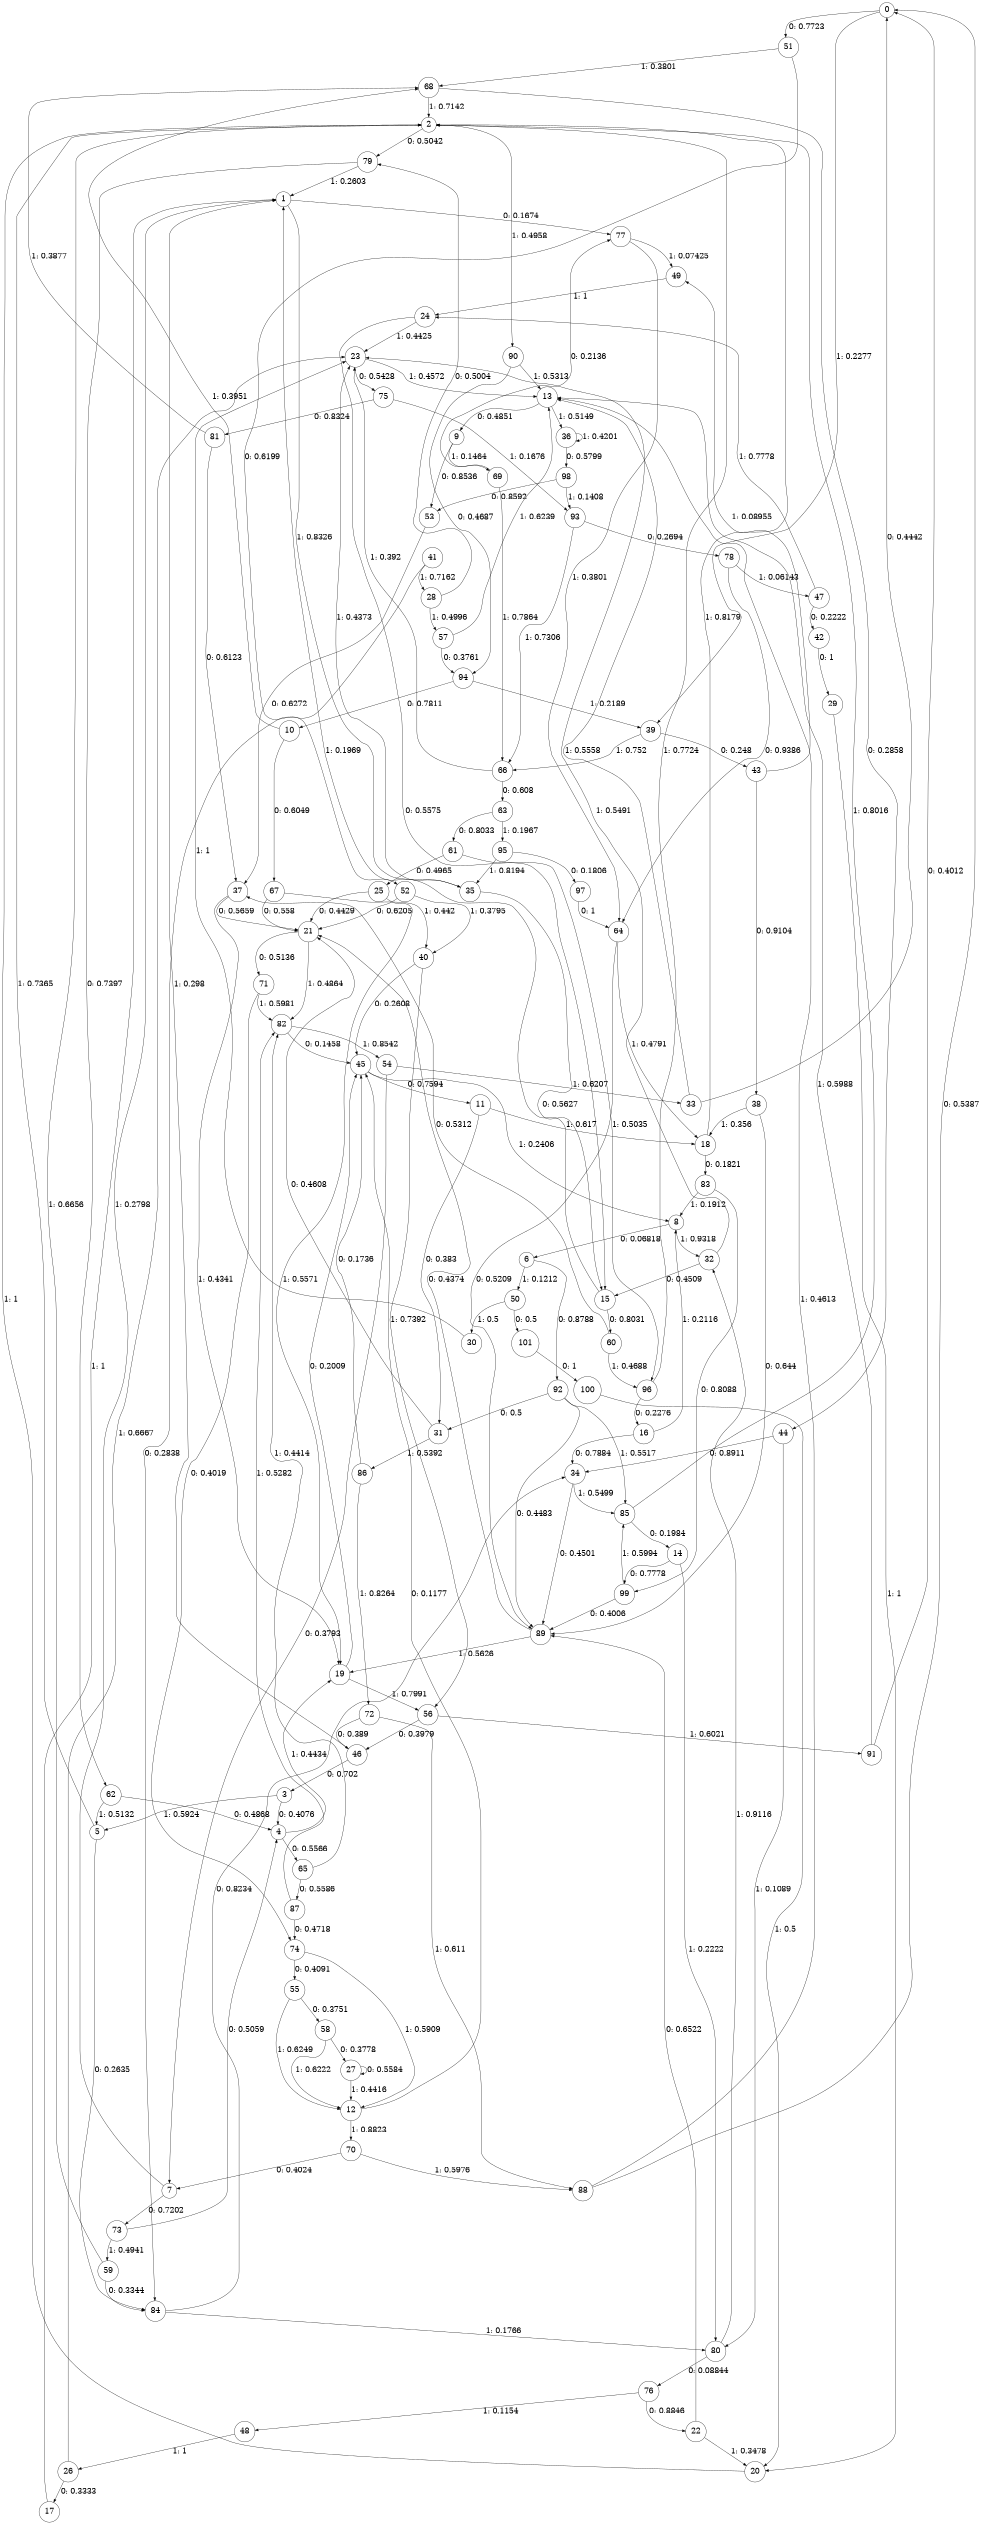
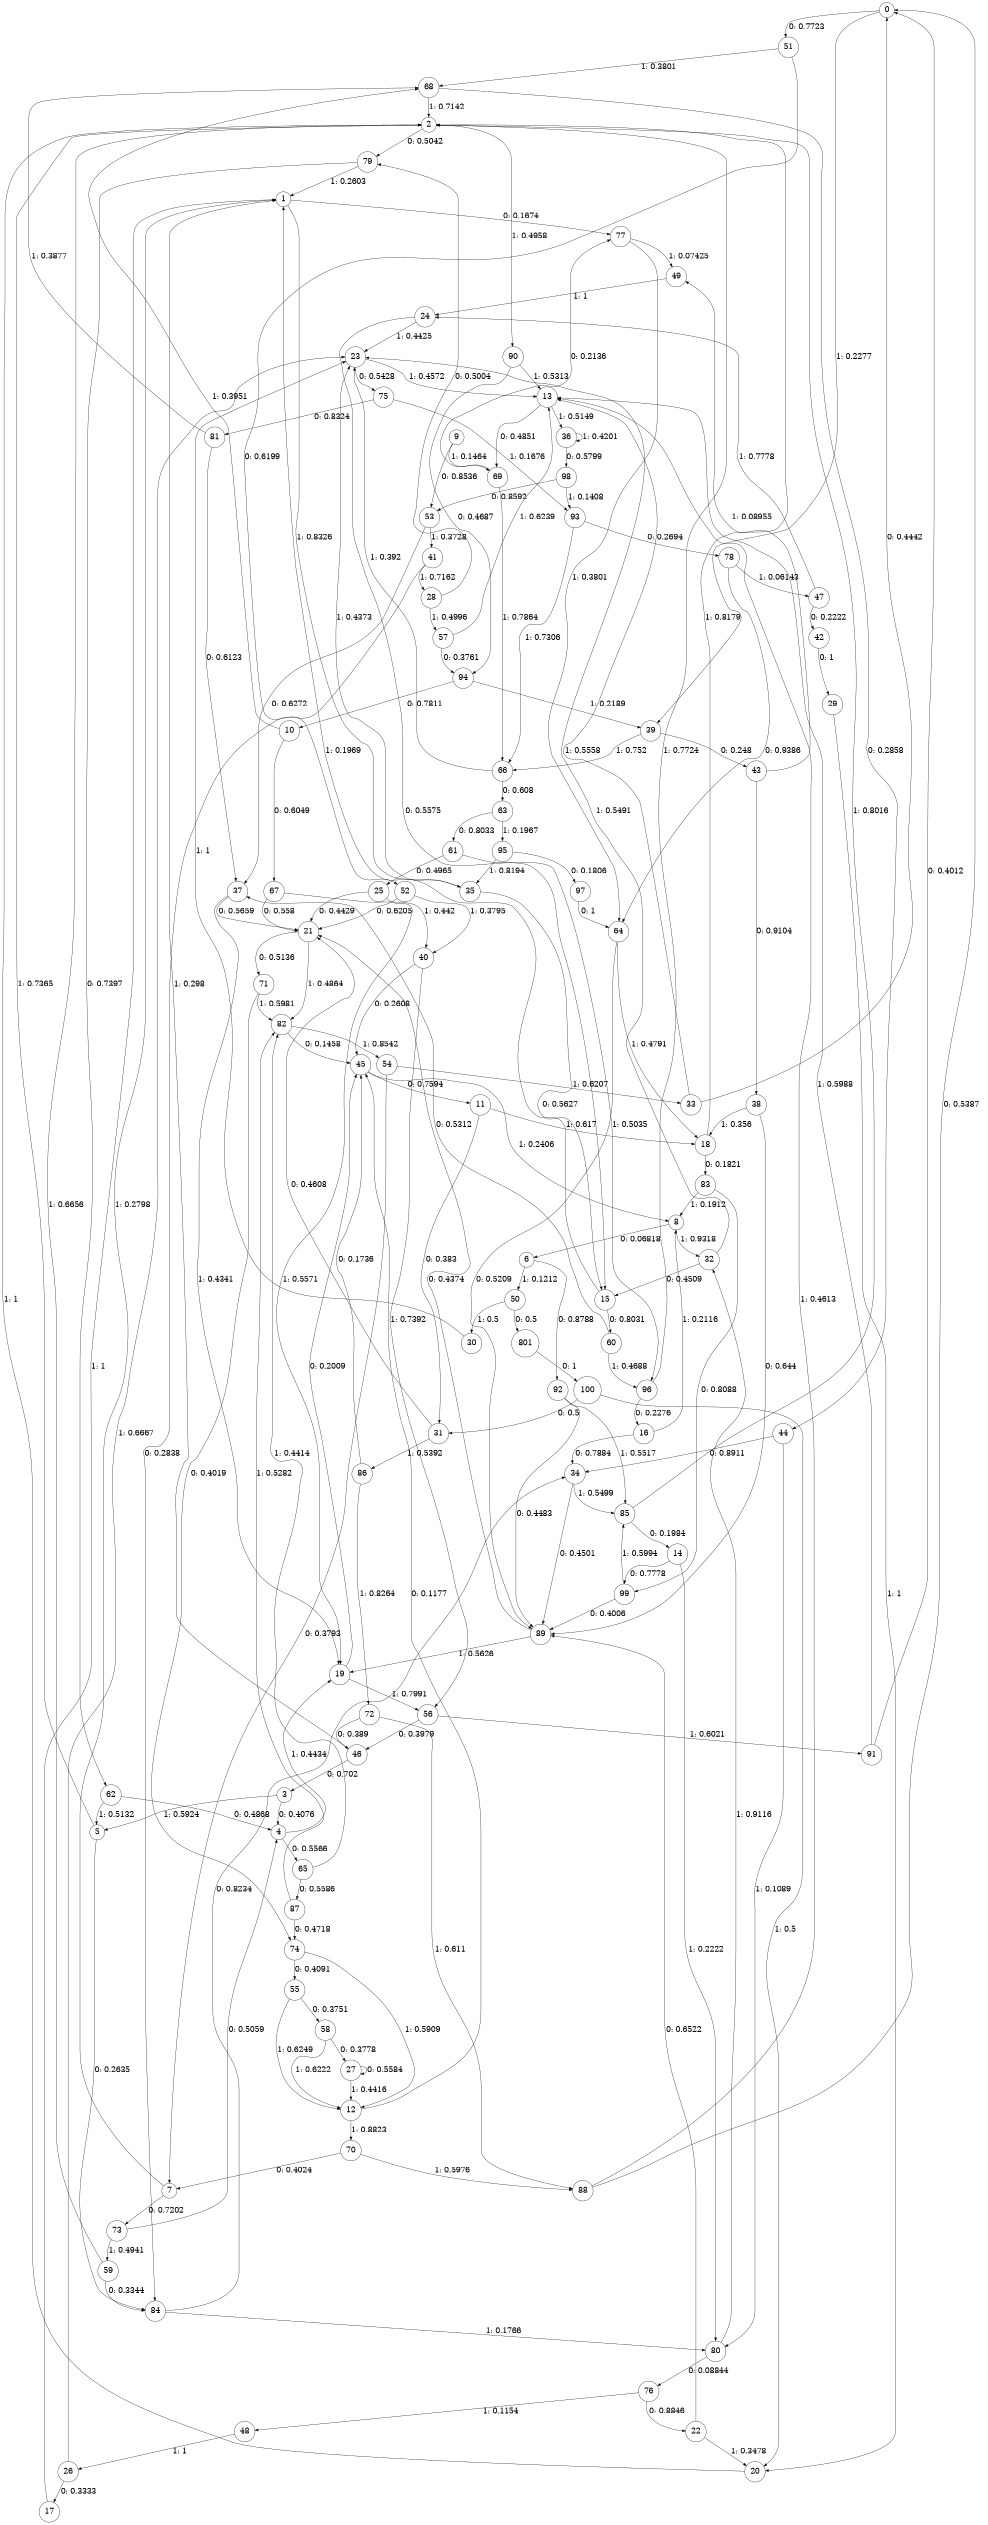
(498, 409) -> (504, 424)
none -> (431, 536)
(525, 1343) -> (525, 1343)
(499, 1410) -> (517, 1424)
